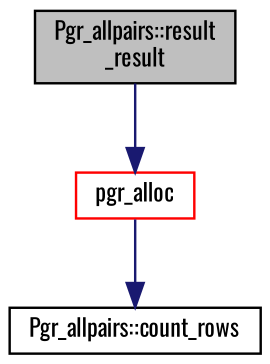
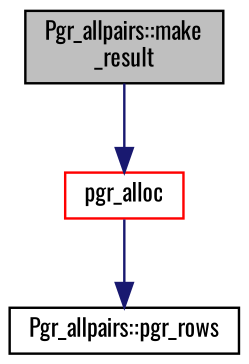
(135, 47) -> (124, 47)
(135, 331) -> (124, 331)
